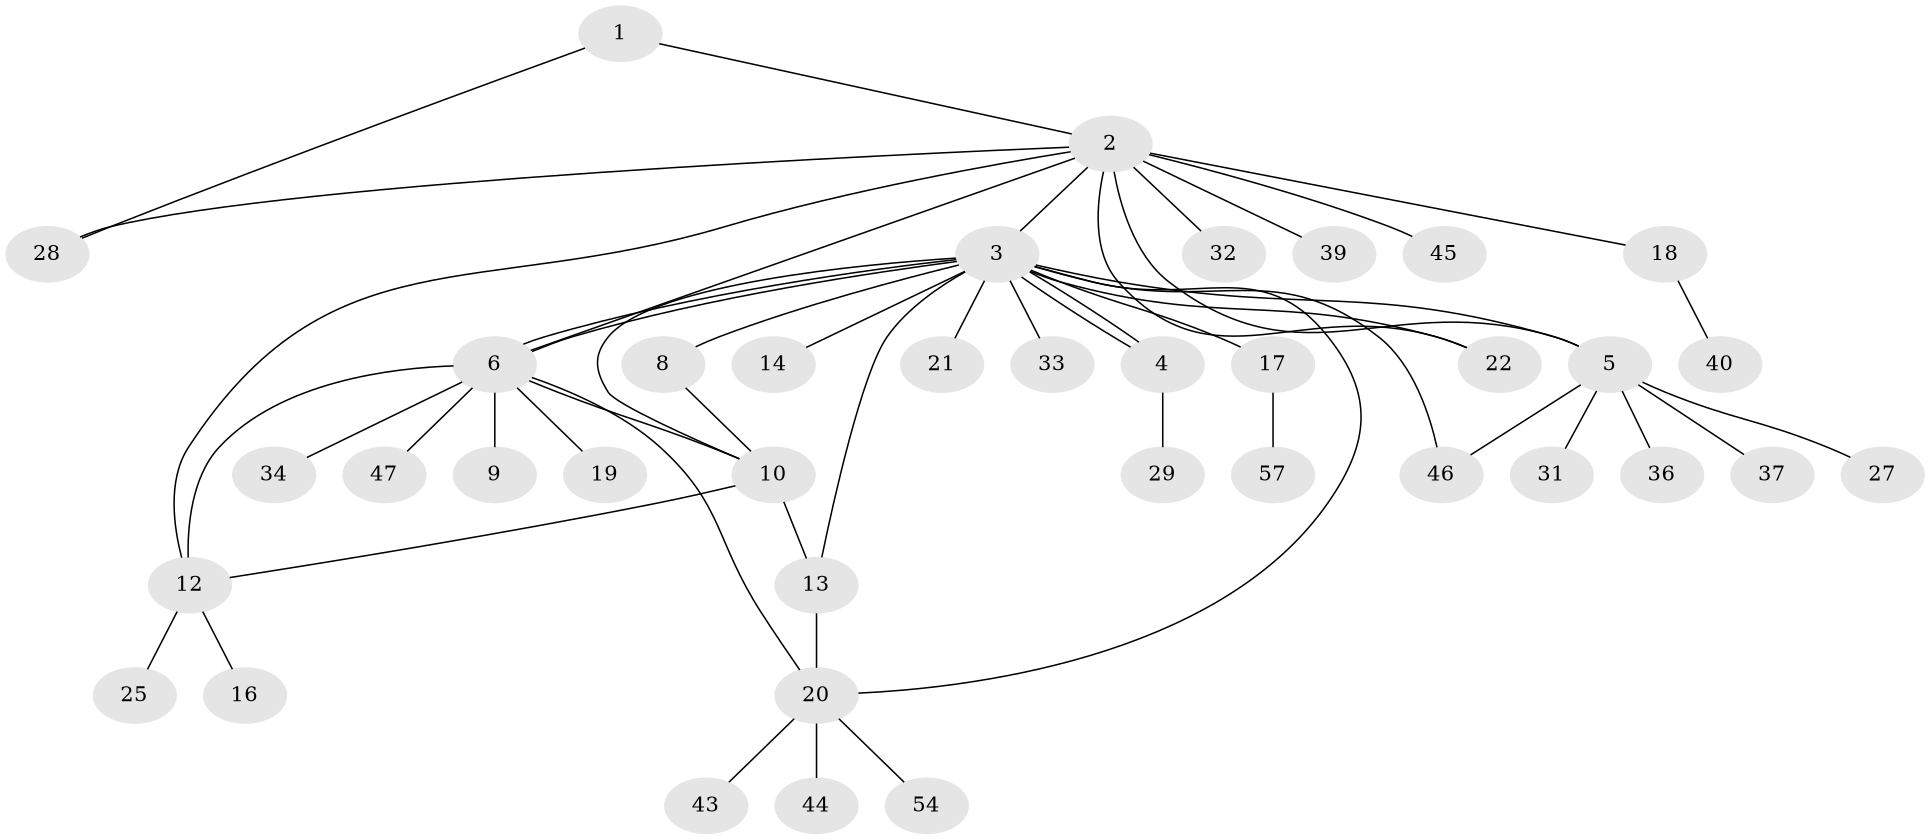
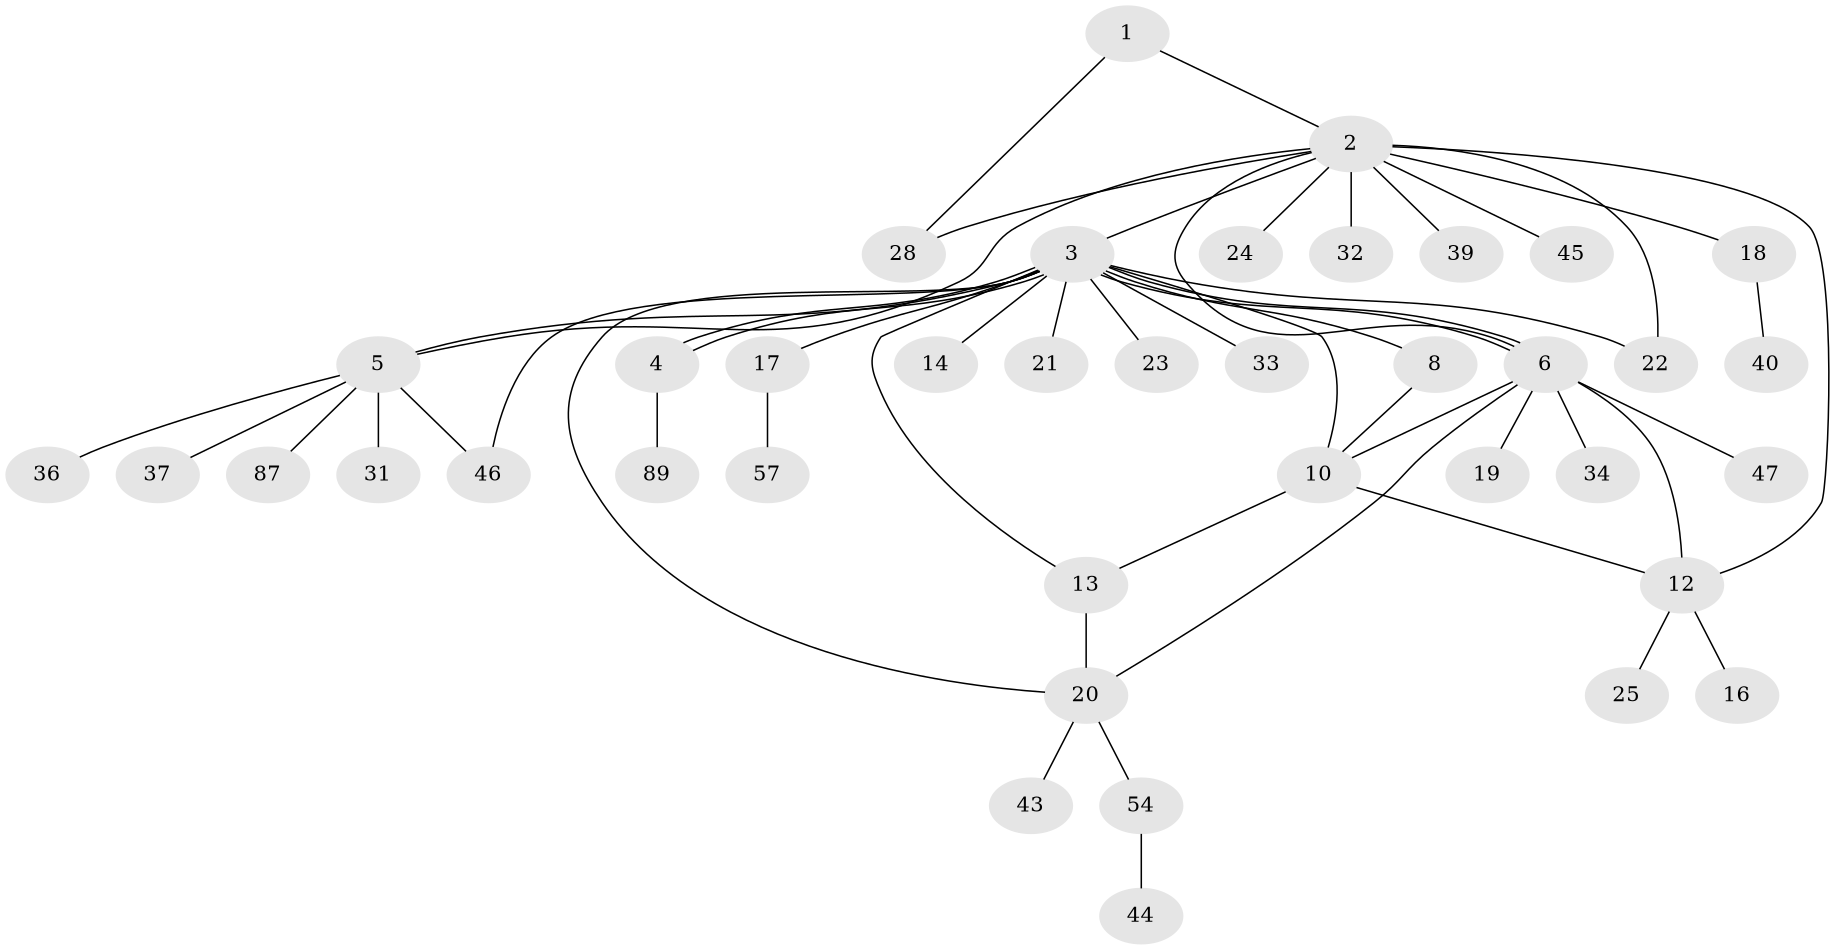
none -> (1241, 254)
none -> (1157, 365)
(495, 475) -> none
(1163, 475) -> (657, 475)
(1883, 475) -> (268, 475)
(817, 751) -> (1141, 861)
